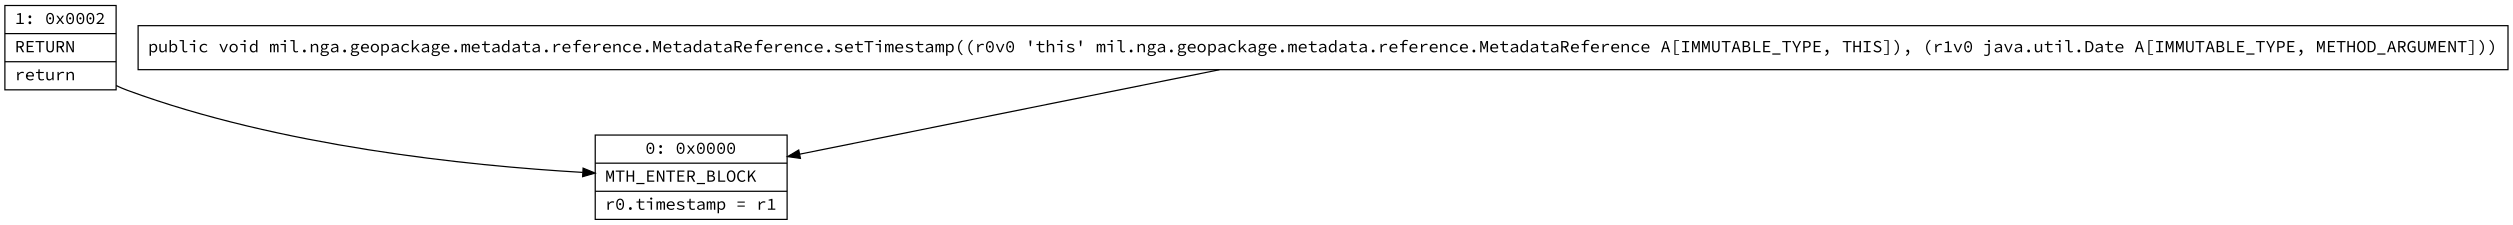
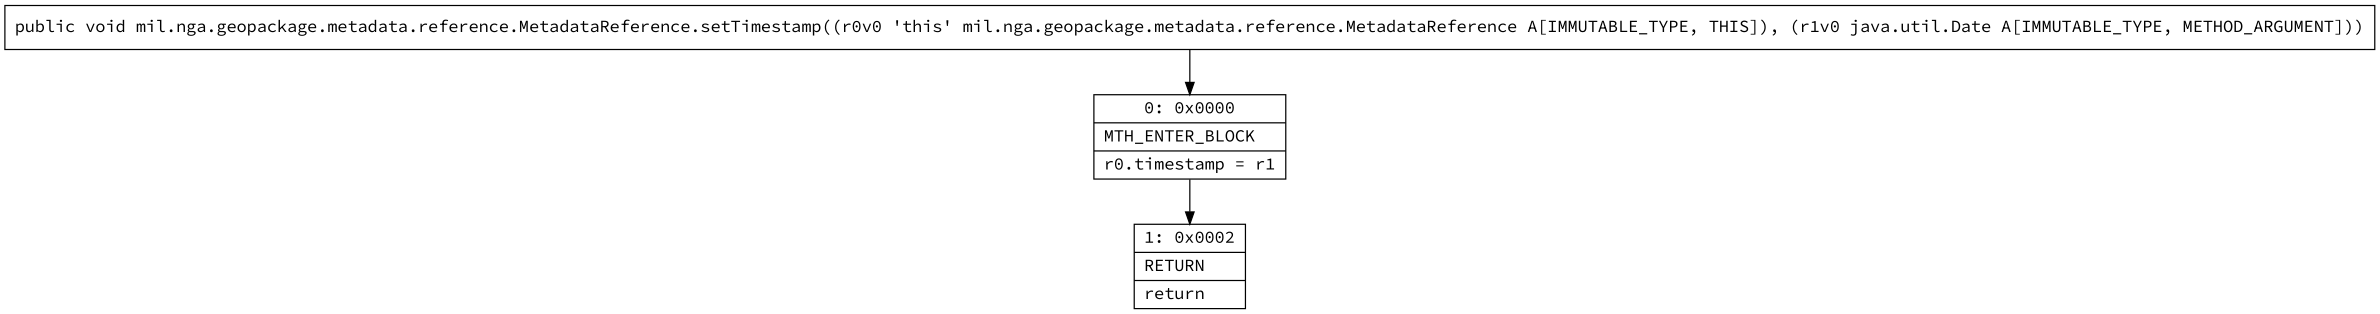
(346, 146) -> (1190, 196)
